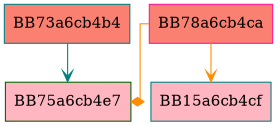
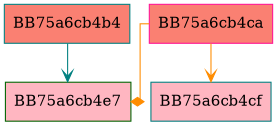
(67, 24) -> (67, 24)
(211, 24) -> (211, 24)
(211, 102) -> (211, 102)
